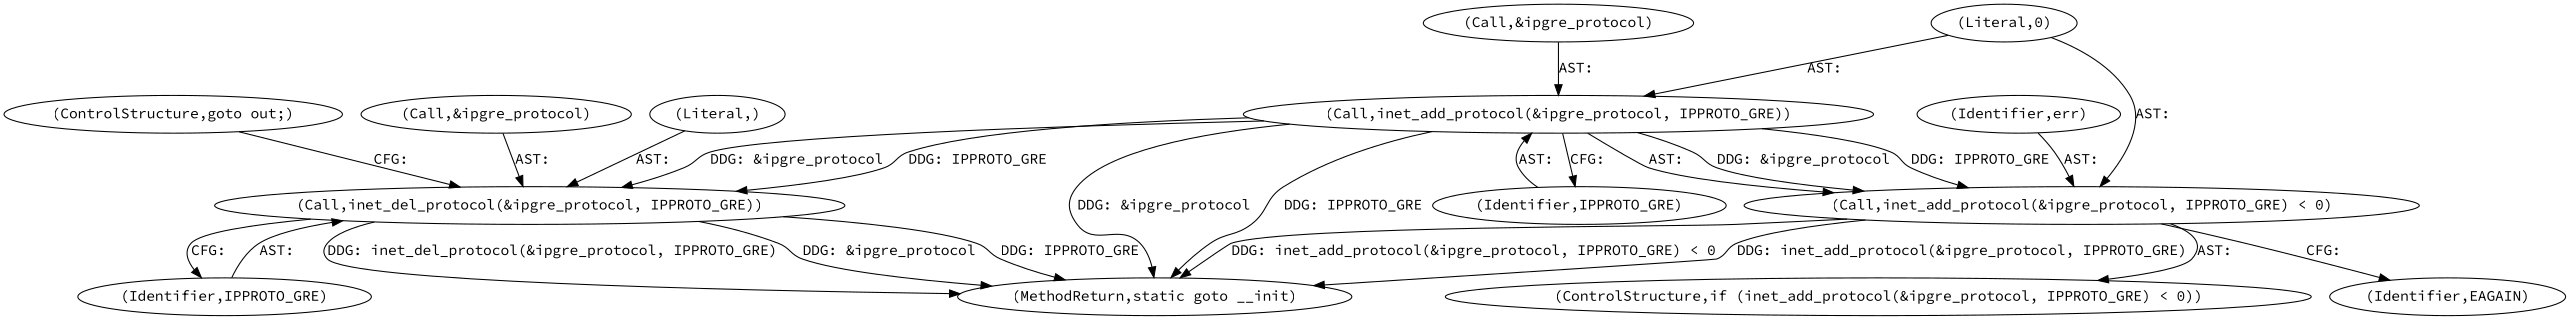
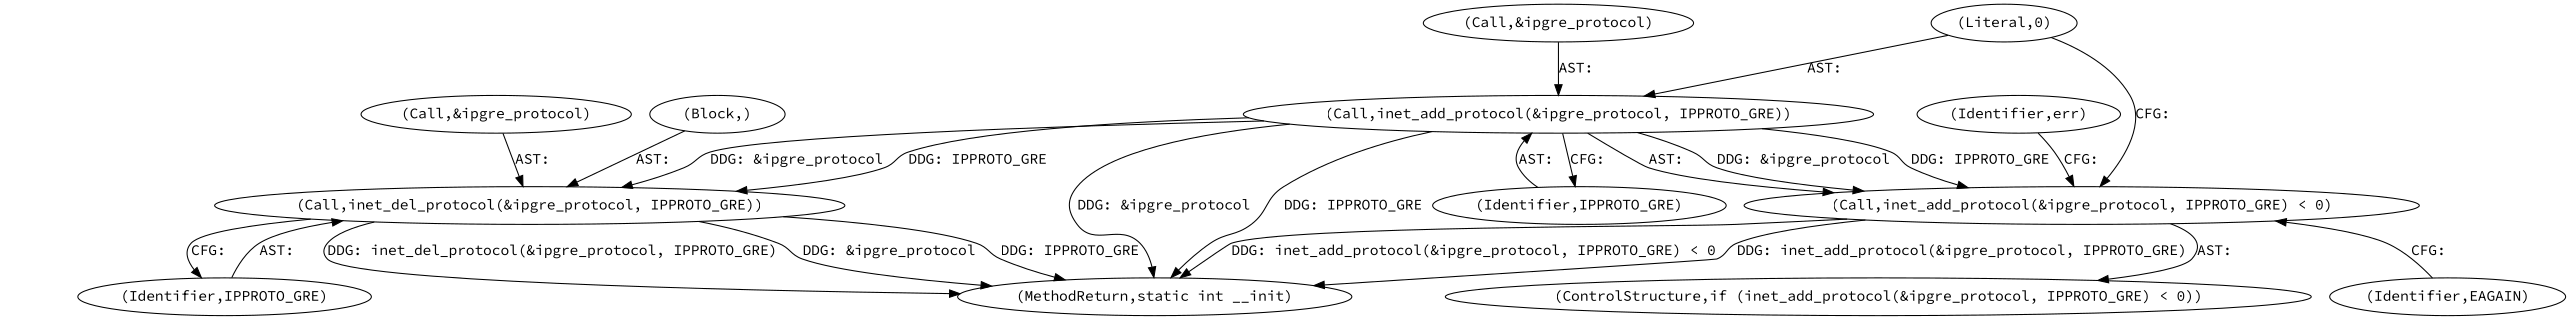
(173, 114) -> none
(717, 114) -> (717, 114)
(2157, 114) -> (2157, 114)
(2086, 160) -> (2086, 160)
(2271, 250) -> (2365, 236)
(1155, 297) -> (1155, 297)
